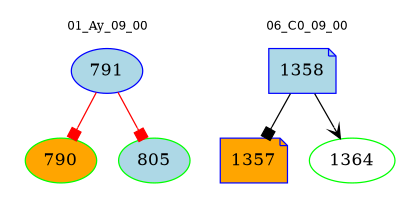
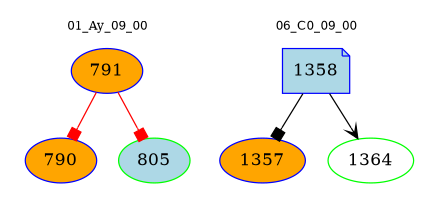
(107, 71) -> (107, 71)
(61, 161) -> (61, 161)
(254, 161) -> (263, 161)
